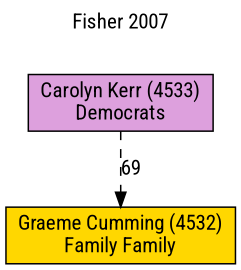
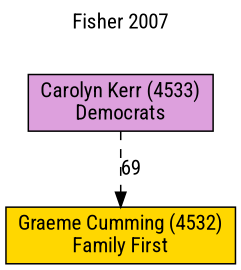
(121, 235) -> (121, 235)
